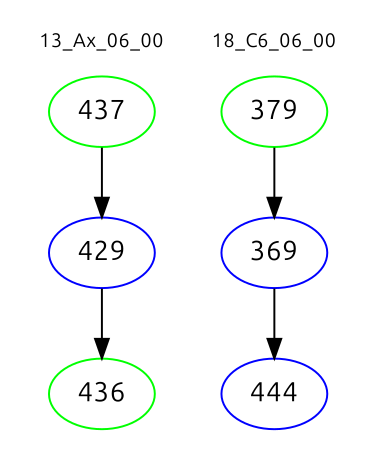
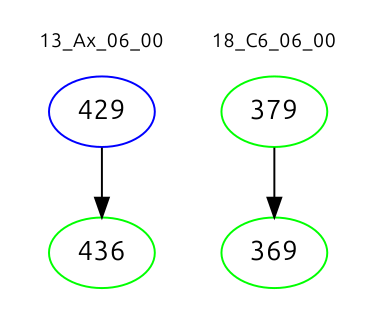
(102, 112) -> none
(274, 253) -> (274, 253)
(274, 394) -> none
